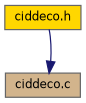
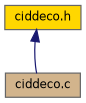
(51, 45) -> (35, 58)
